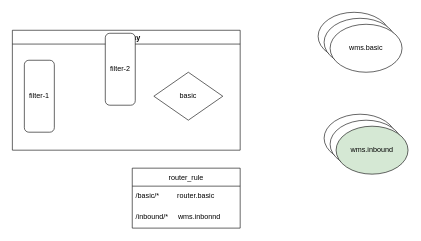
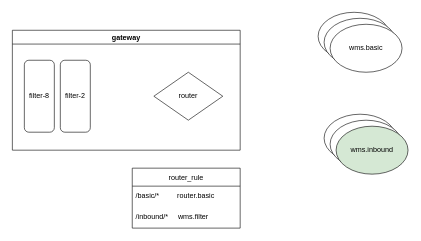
(120, 69) -> (75, 96)
(39, 96) -> (39, 96)
(188, 96) -> (188, 96)
(183, 217) -> (180, 217)
